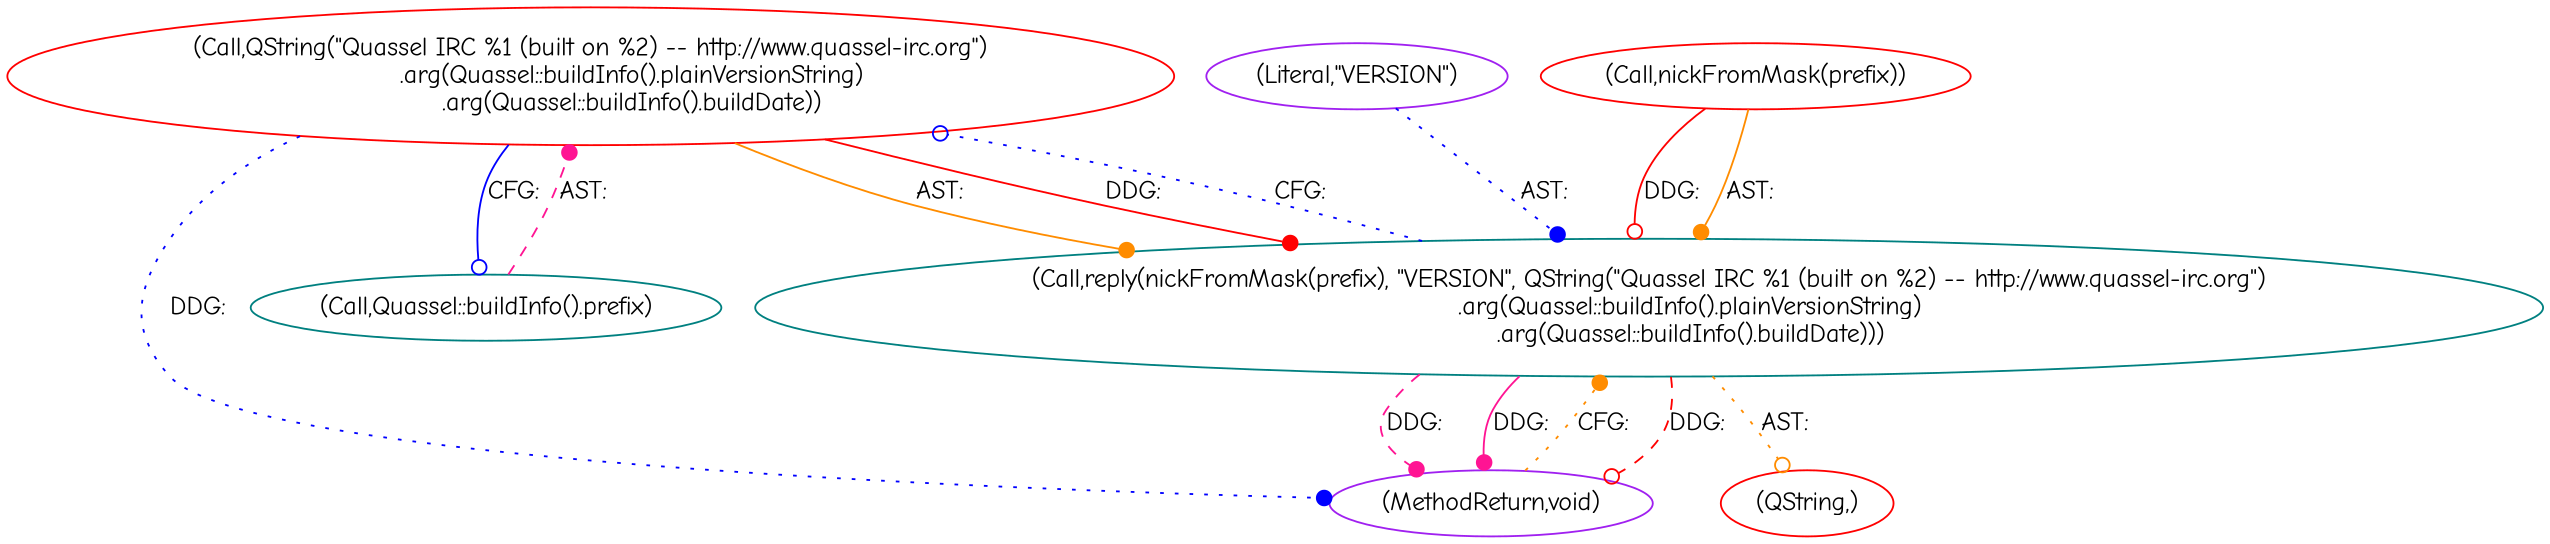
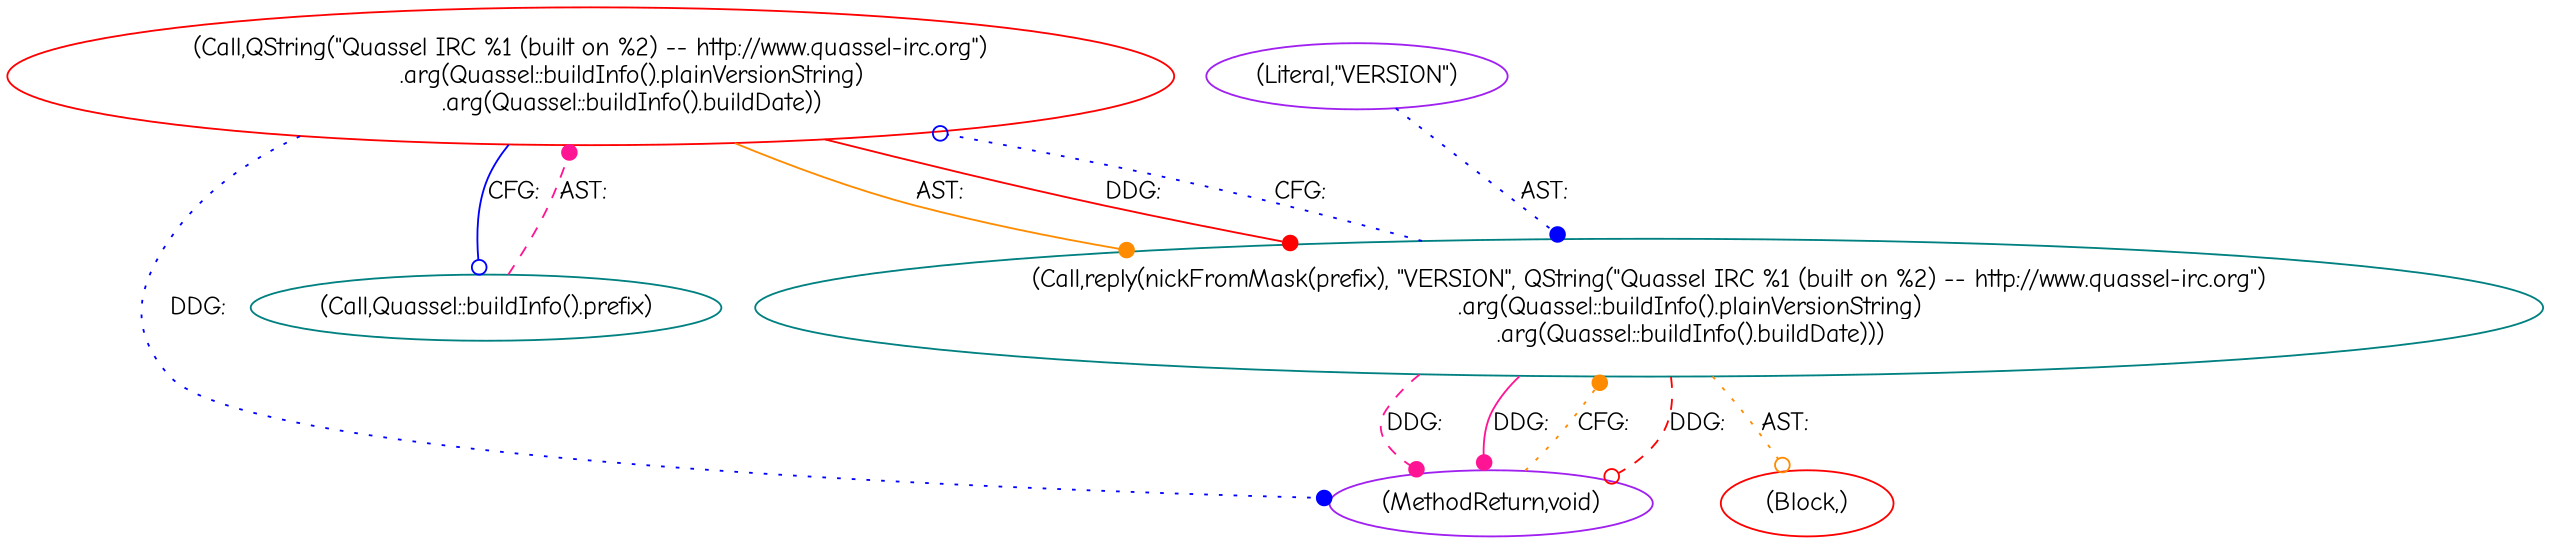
(1756, 76) -> none
(1807, 503) -> (1807, 503)
